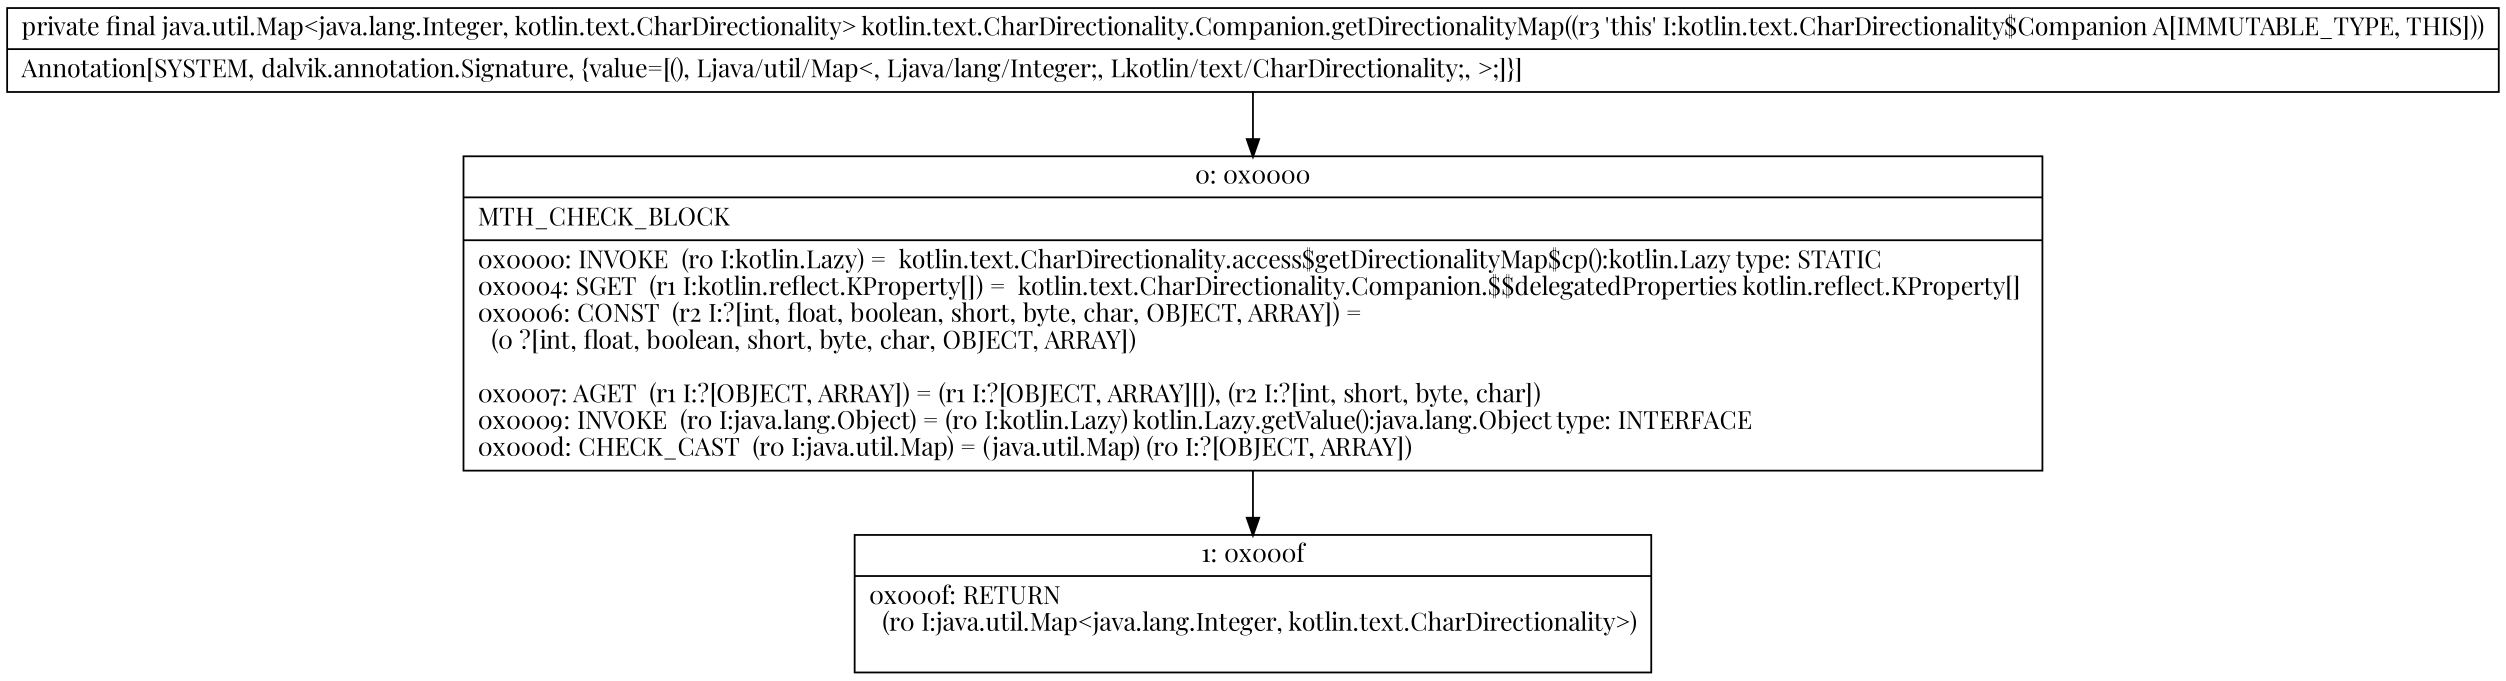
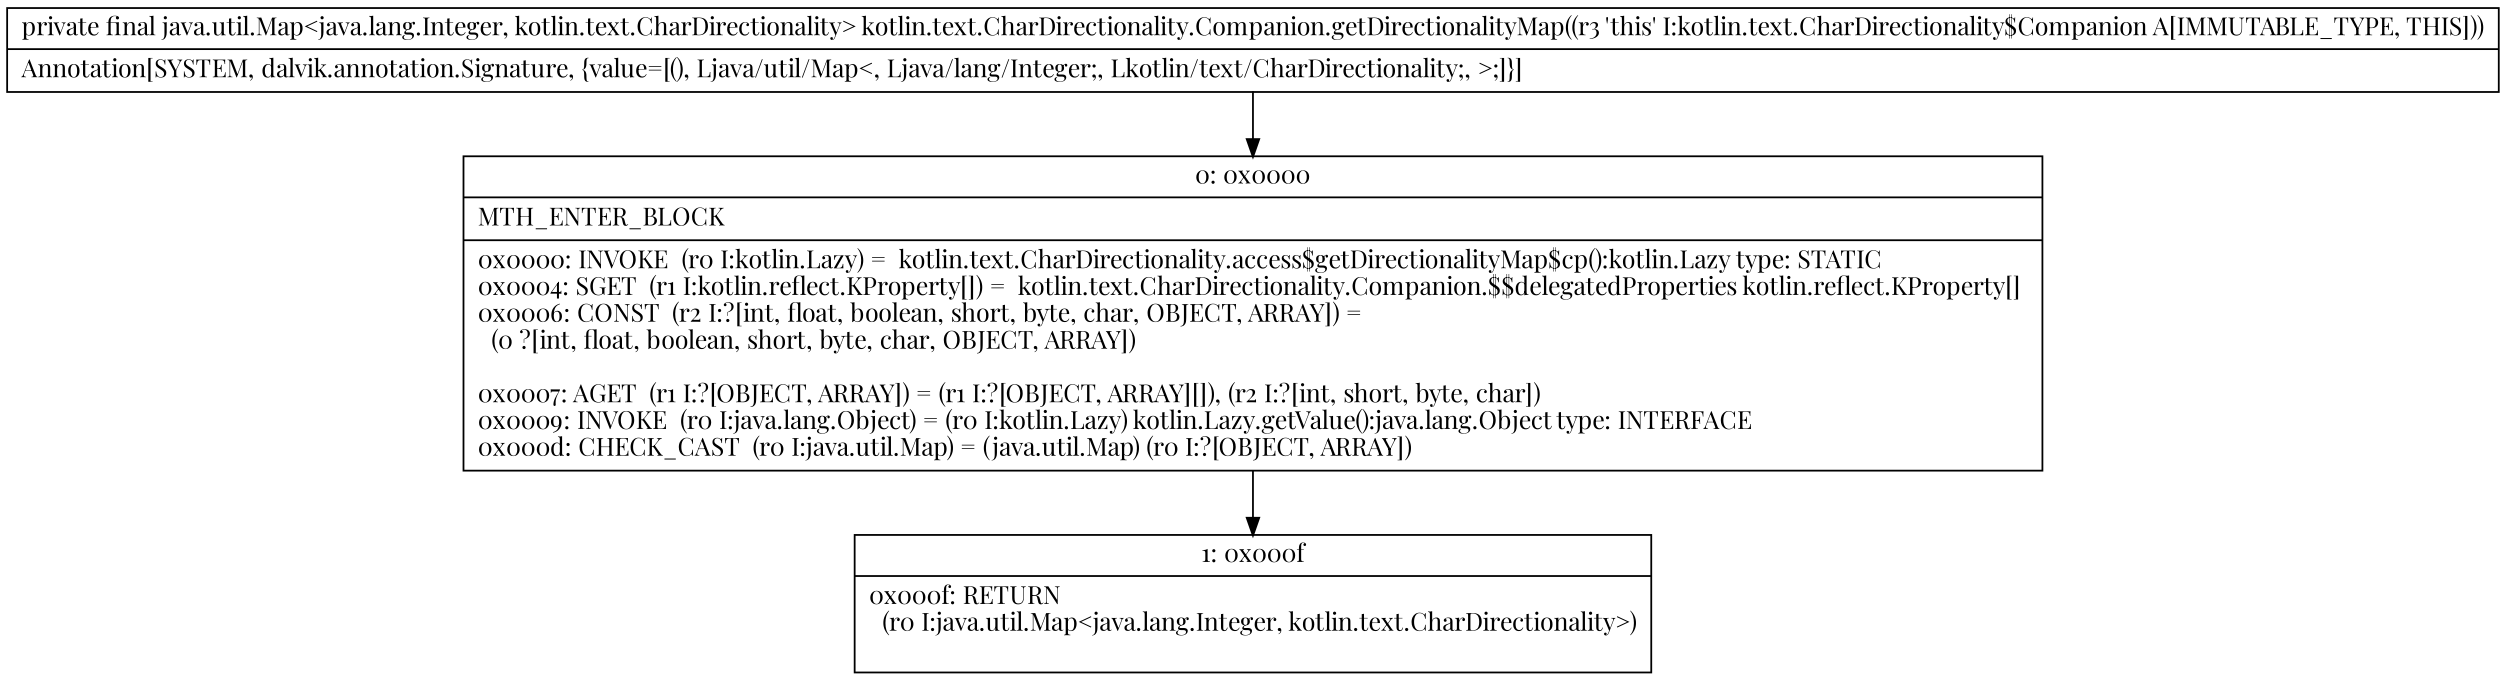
(605, 218) -> (602, 218)
